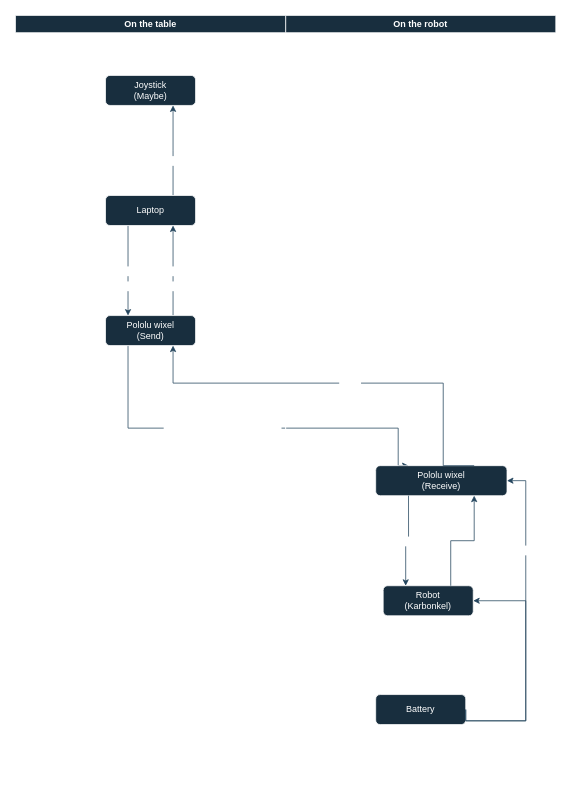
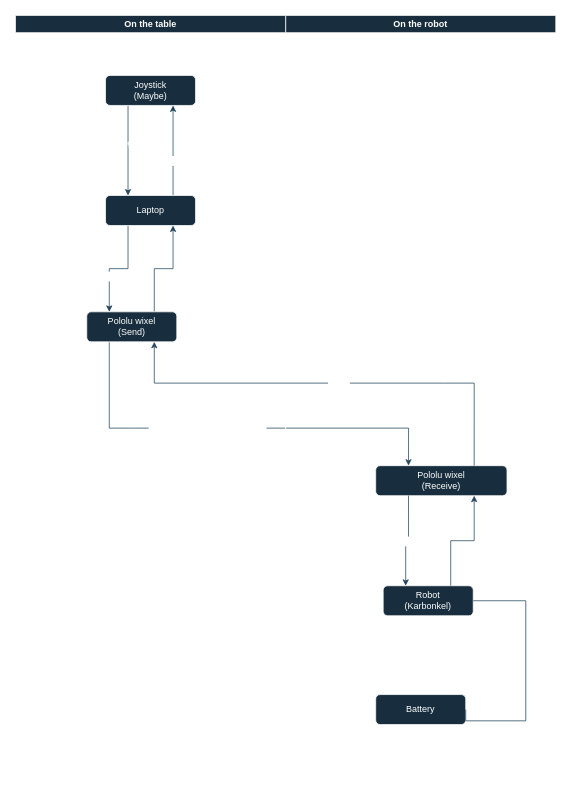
none -> (128, 189)
(150, 330) -> (132, 327)
(525, 507) -> none
(480, 600) -> (477, 600)
